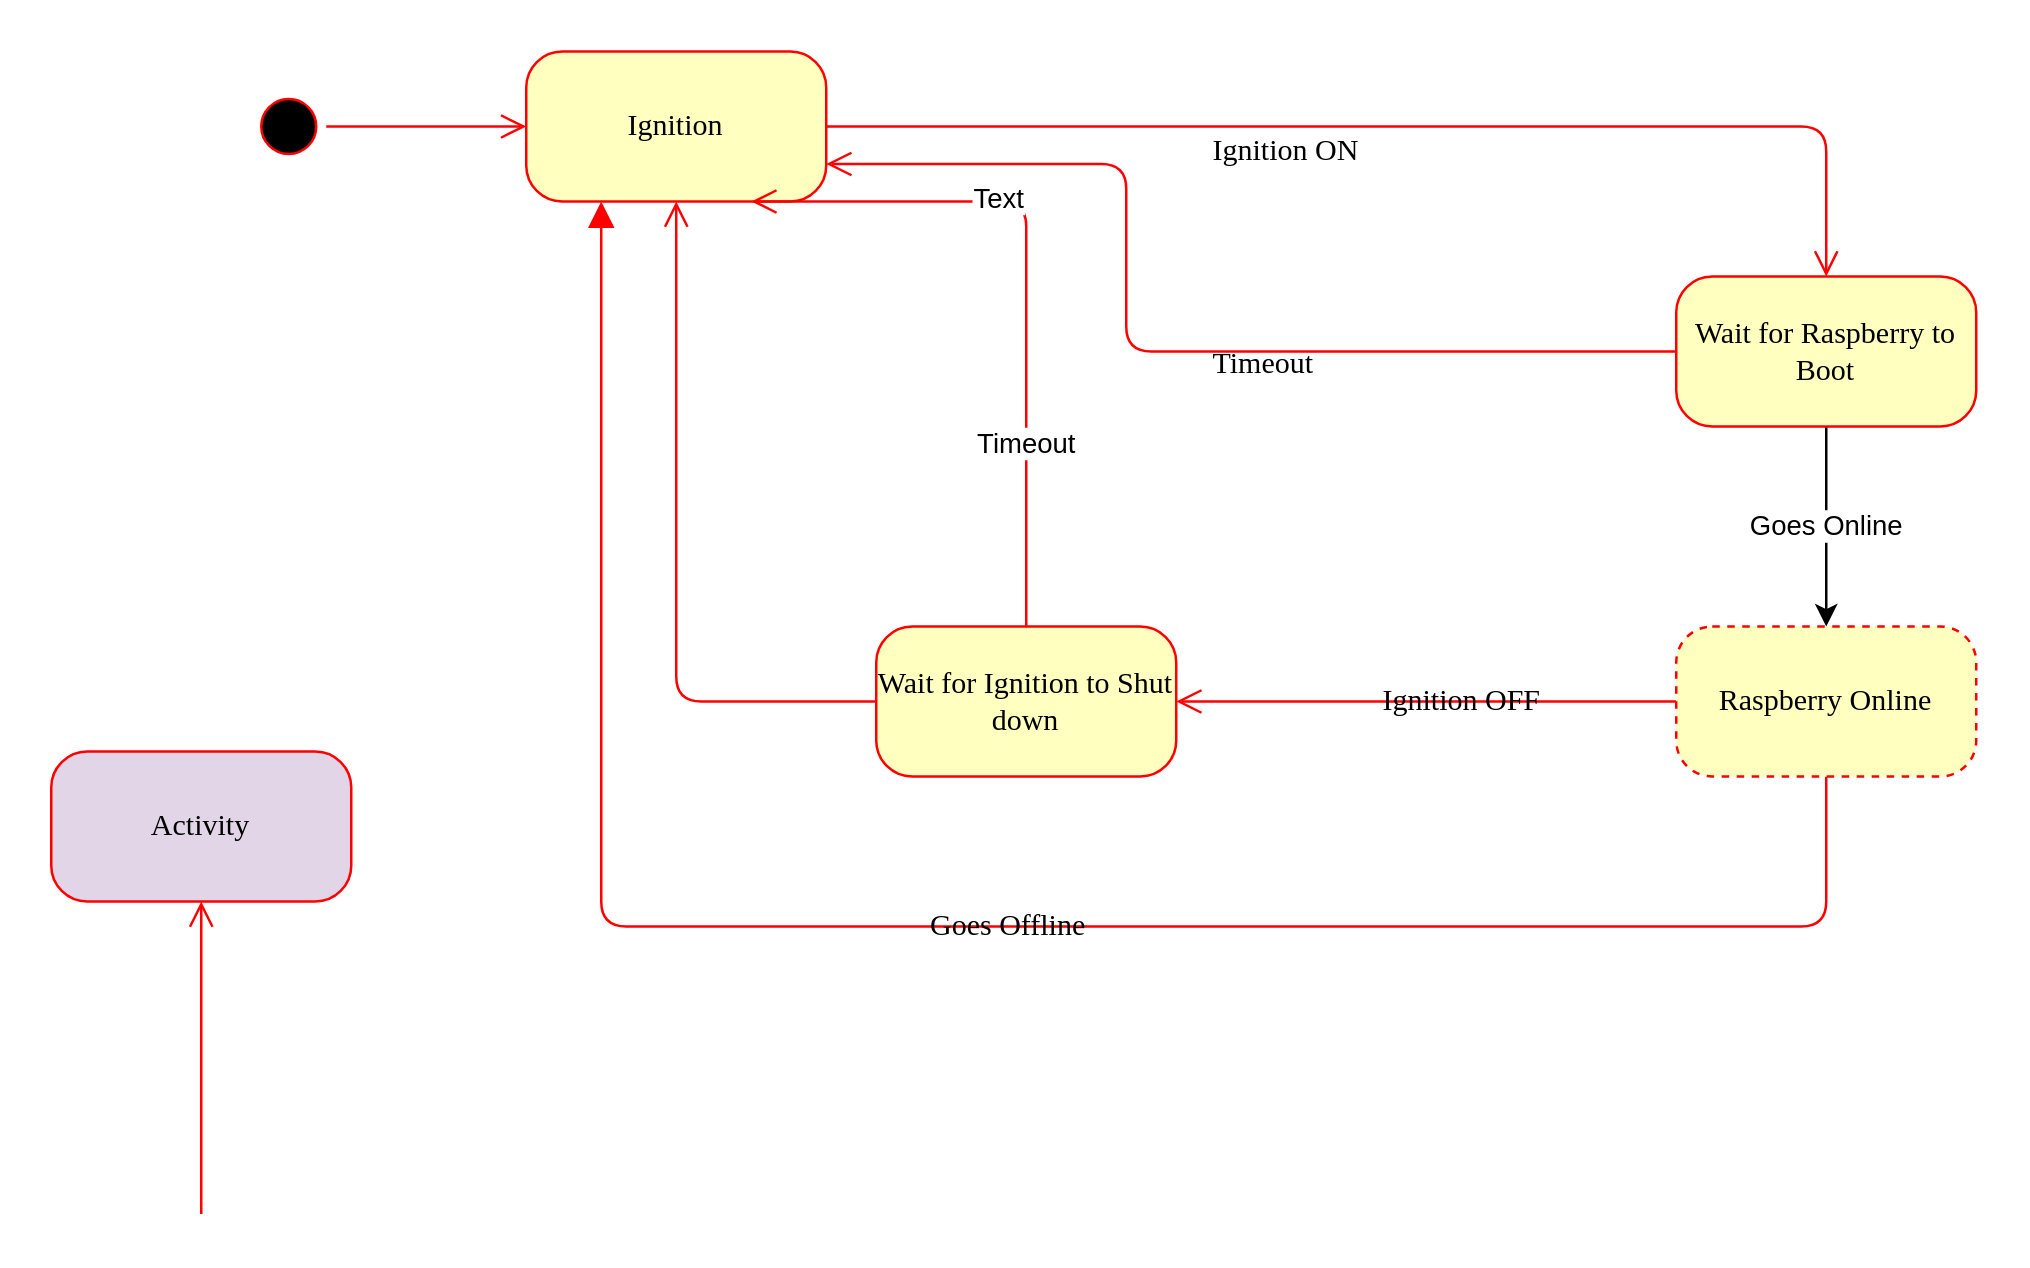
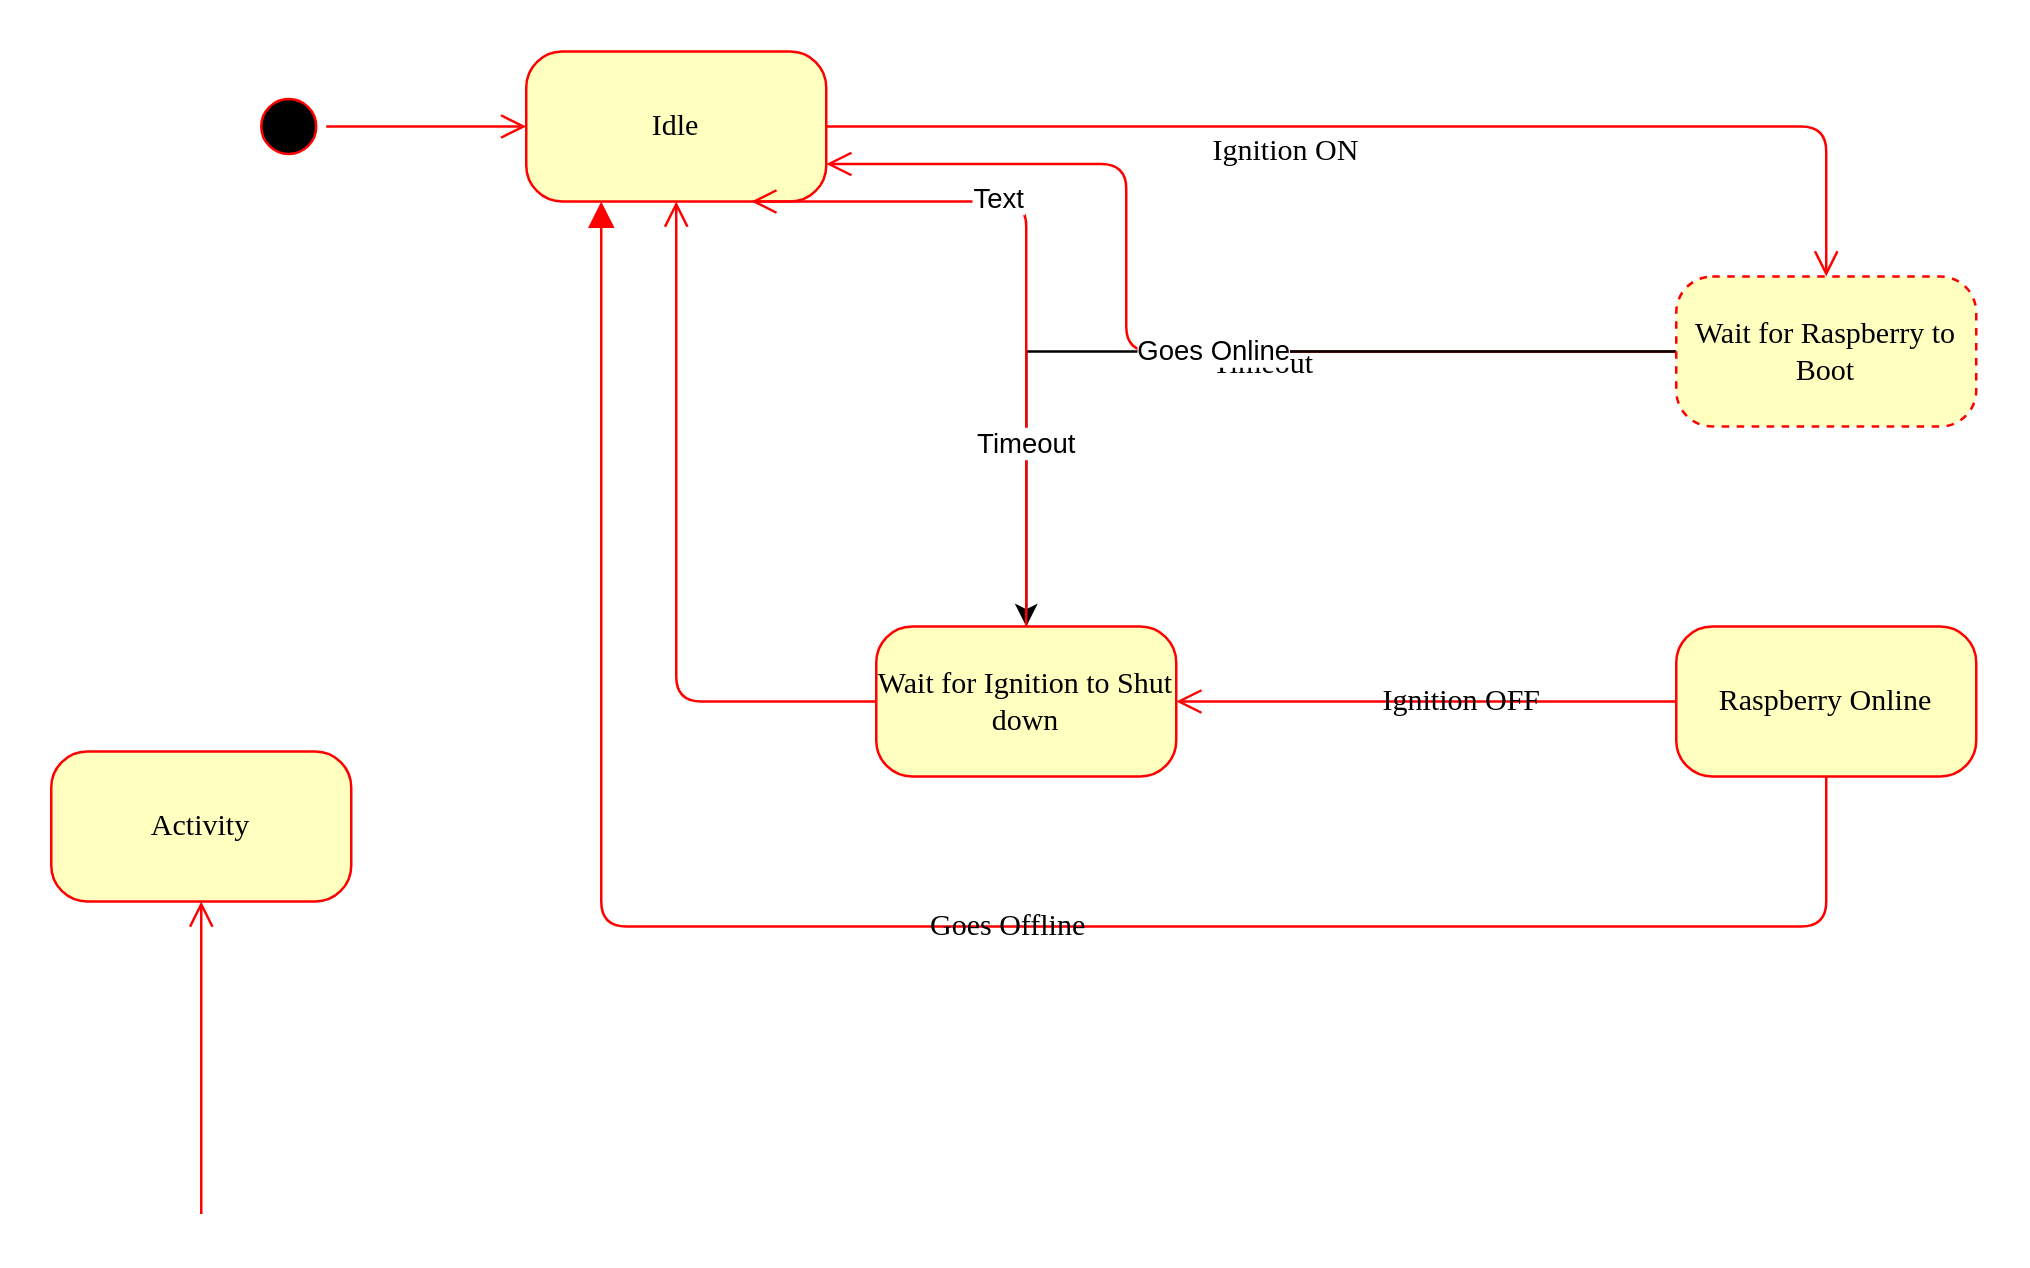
(676, 126) -> (676, 126)
(1826, 351) -> (1826, 351)
(1826, 518) -> (1083, 351)
(1826, 701) -> (1826, 701)
(201, 826) -> (201, 826)
